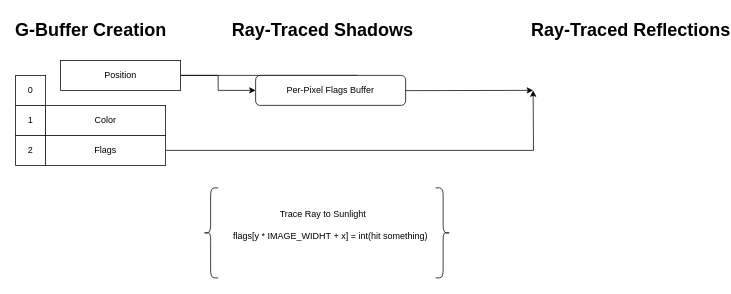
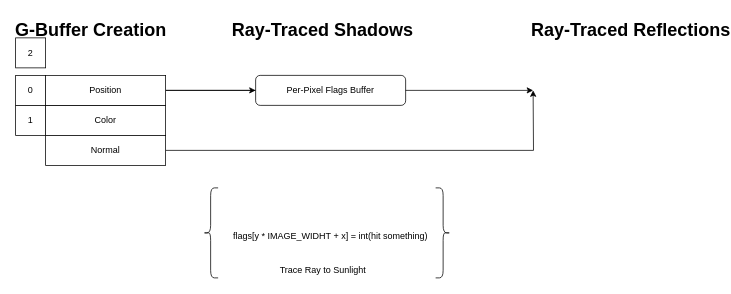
(120, 75) -> (105, 90)
(30, 150) -> (30, 53)
(105, 150) -> (105, 150)
(323, 214) -> (323, 270)
